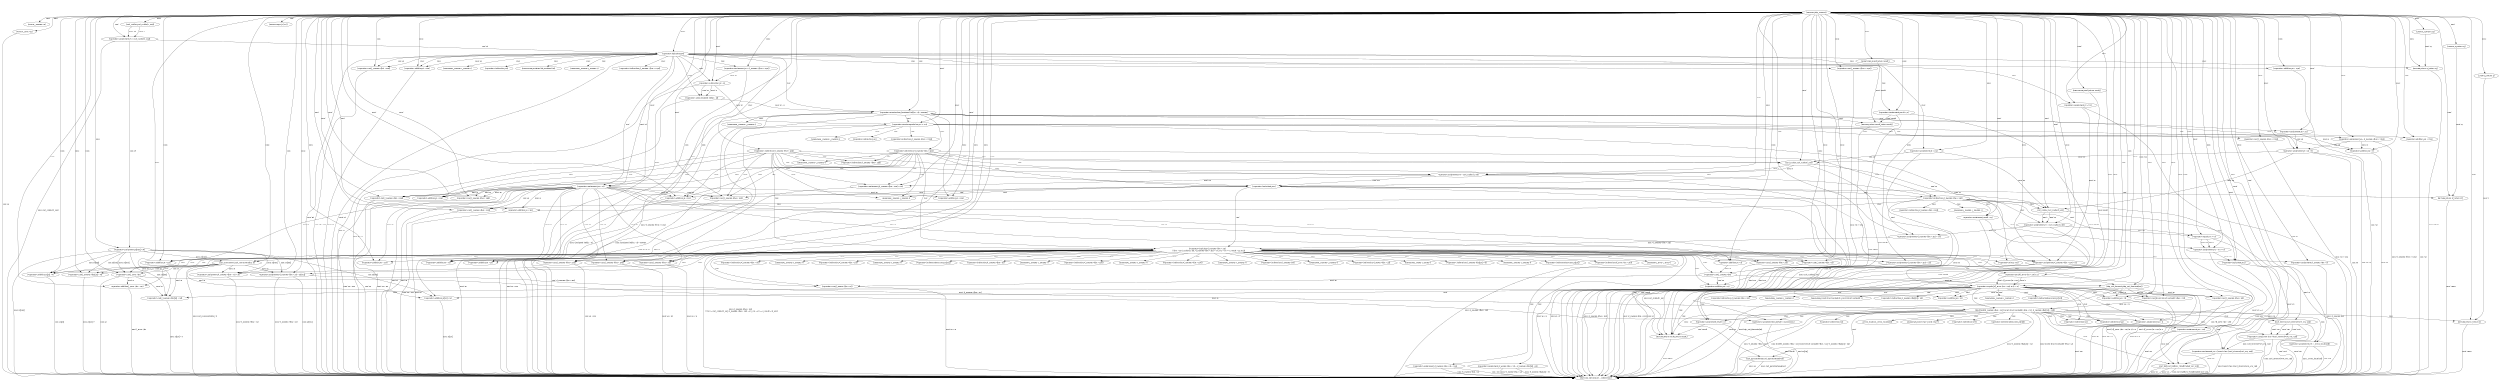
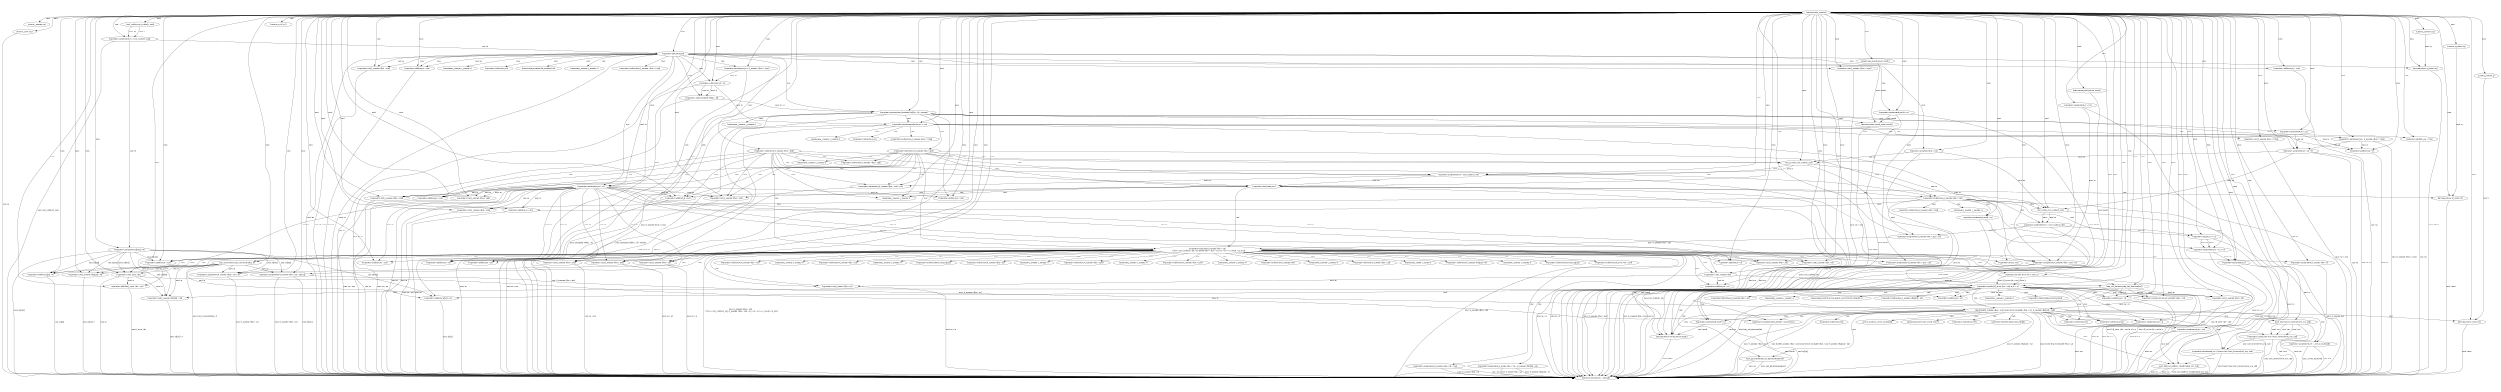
(278, 24) -> (278, 24)
(2050, 27) -> none
(1382, 59) -> none
(2143, 157) -> (2143, 157)
(182, 256) -> (143, 256)
(1659, 263) -> none
(1725, 268) -> (1158, 244)
(1596, 378) -> (1596, 378)
